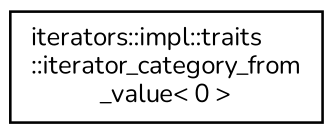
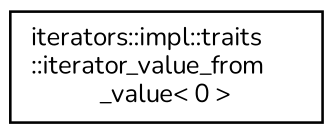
(166, 67) -> (166, 67)
